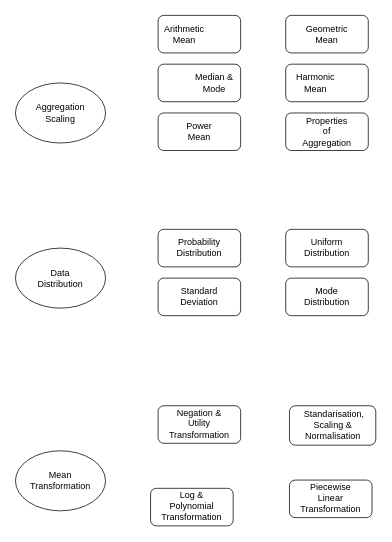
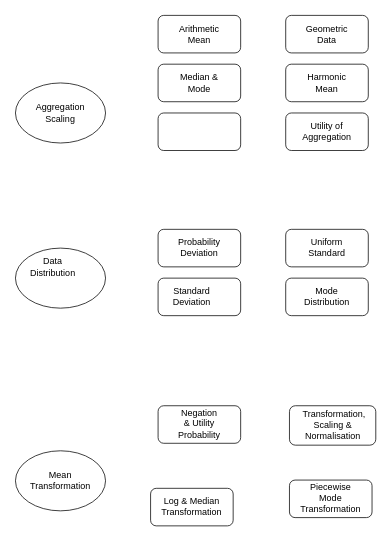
(184, 34) -> (199, 34)
(327, 34) -> (327, 34)
(214, 83) -> (199, 83)
(315, 83) -> (327, 83)
(199, 132) -> none
(327, 132) -> (327, 132)
(199, 247) -> (199, 247)
(327, 247) -> (327, 247)
(60, 278) -> (53, 267)
(199, 296) -> (192, 296)
(199, 423) -> (199, 423)
(333, 425) -> (333, 425)
(330, 498) -> (330, 498)
(192, 506) -> (192, 506)
